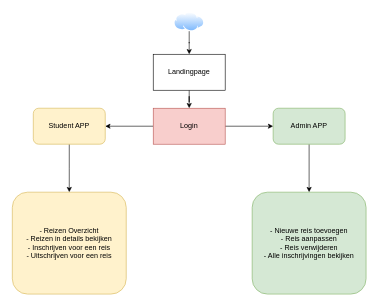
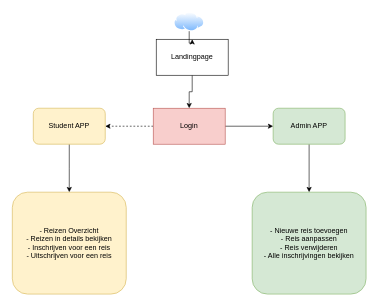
(189, 72) -> (192, 57)
(131, 126) -> (131, 126)
